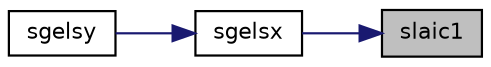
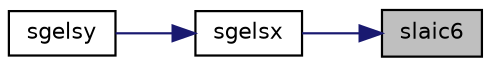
(432, 33) -> (432, 33)
